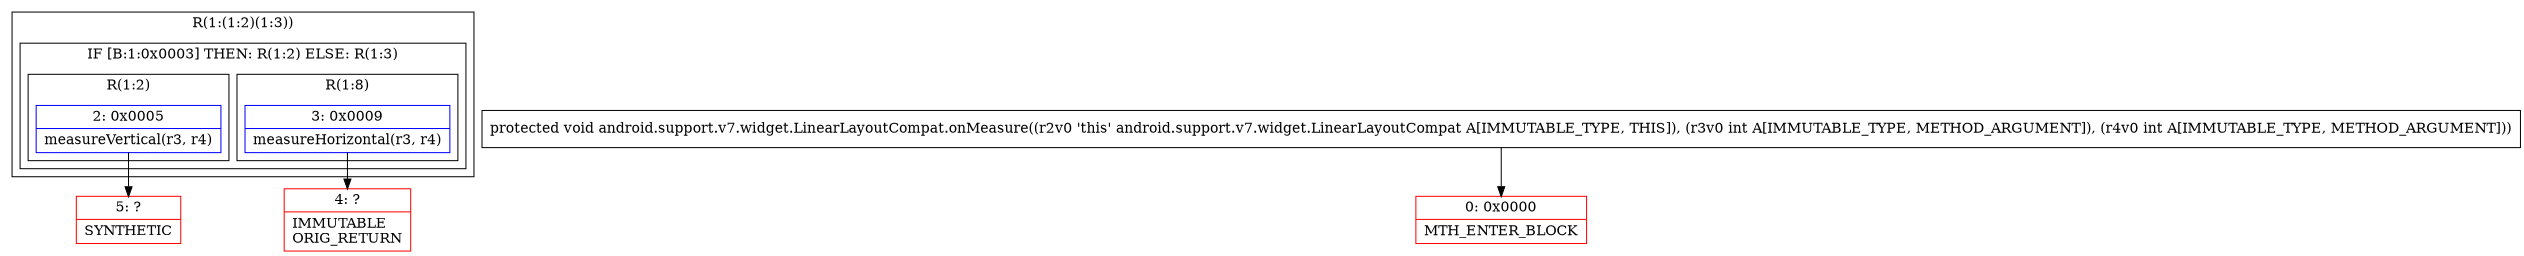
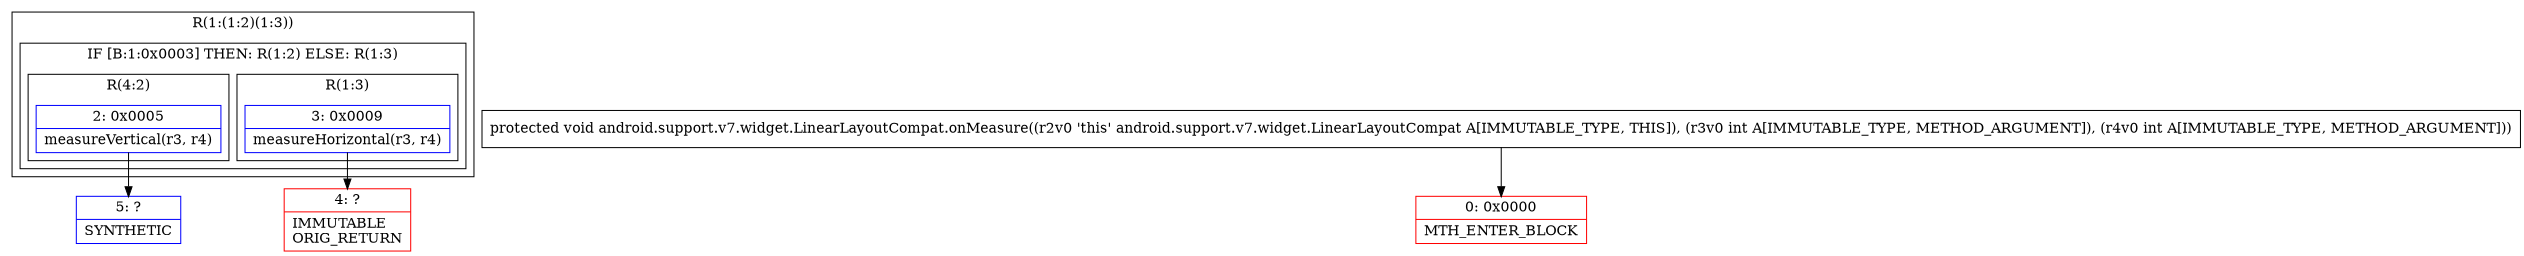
(129, 86) -> (129, 86)
(347, 86) -> (347, 86)
(129, 220) -> (129, 220)
